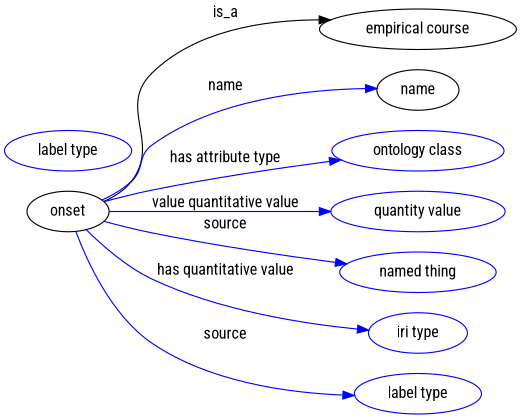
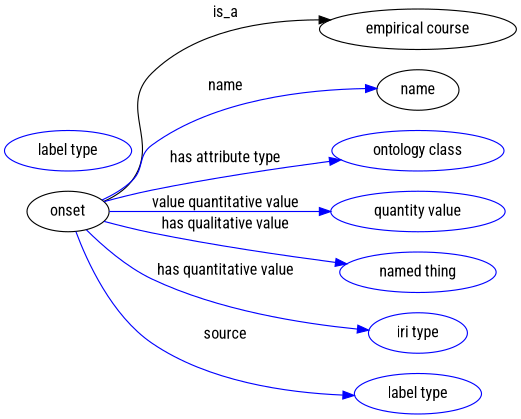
(226, 224) -> (226, 224)
